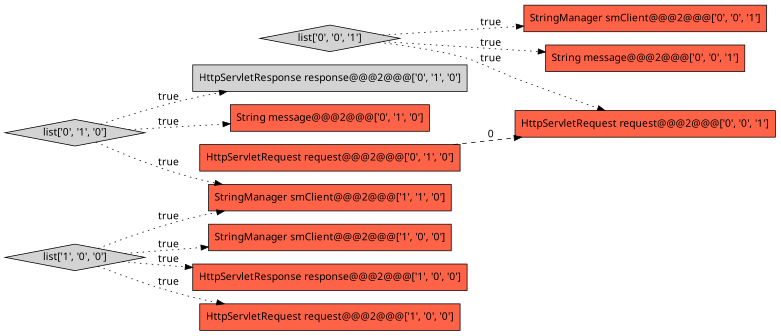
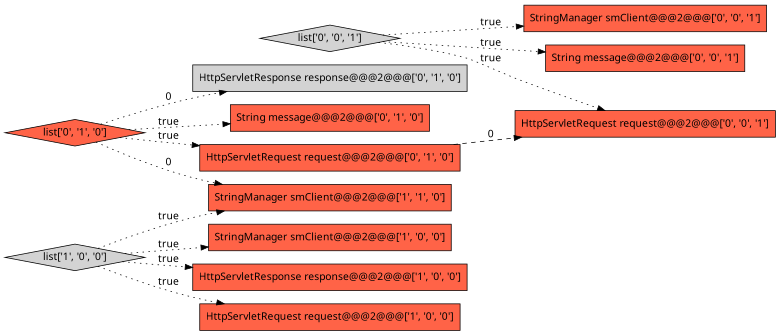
(169, 97) -> (169, 97)
(75, 133) -> (75, 133)
none -> (156, 141)
(169, 163) -> (169, 163)
